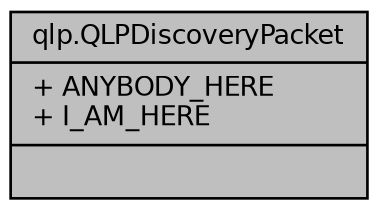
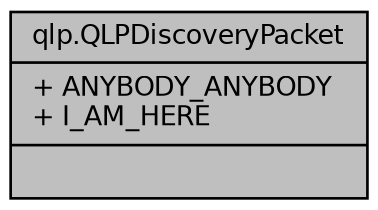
(153, 88) -> (182, 88)
